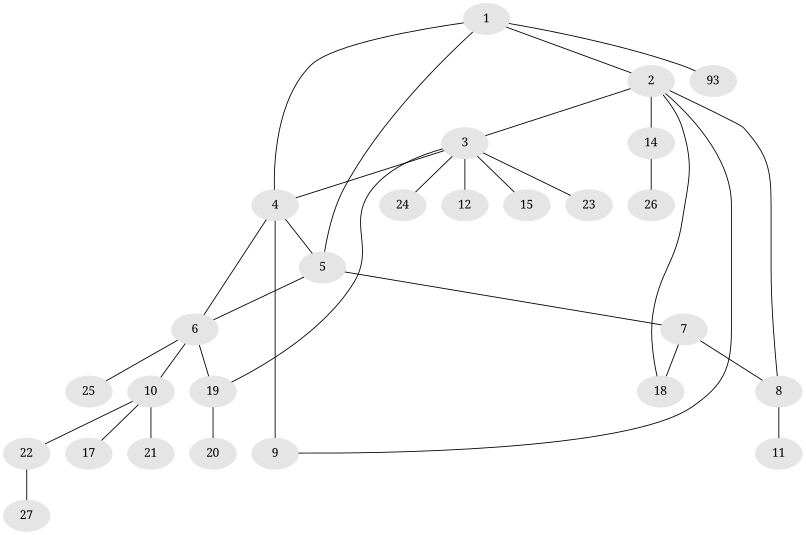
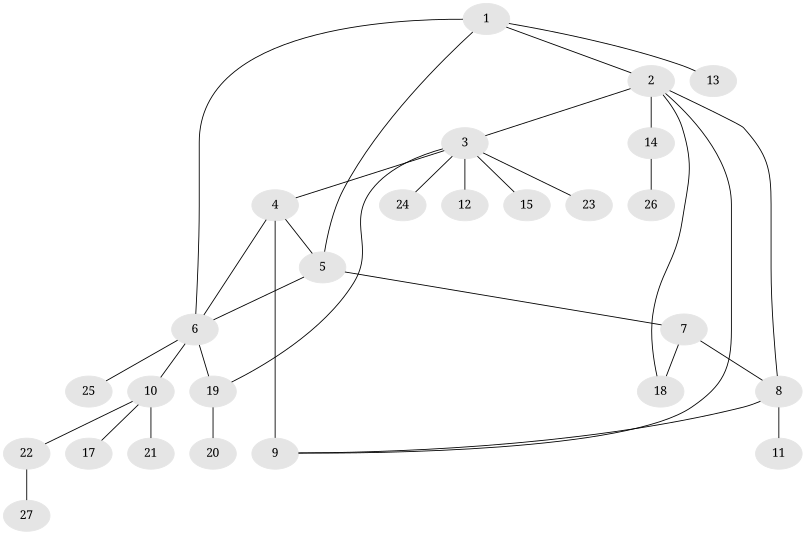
(322, 58) -> (229, 77)
(713, 81) -> (713, 81)
none -> (531, 441)
